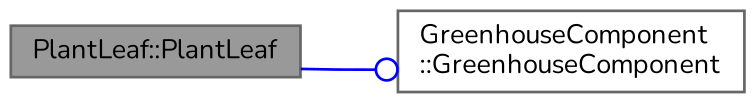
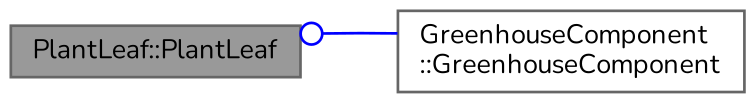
(338, 70) -> (360, 33)
